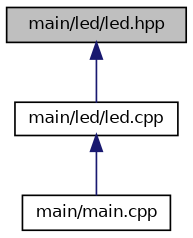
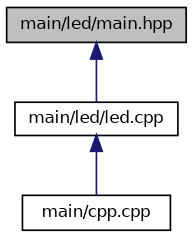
(96, 25) -> (96, 25)
(96, 213) -> (96, 213)
